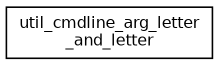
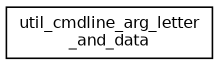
(109, 33) -> (109, 33)
